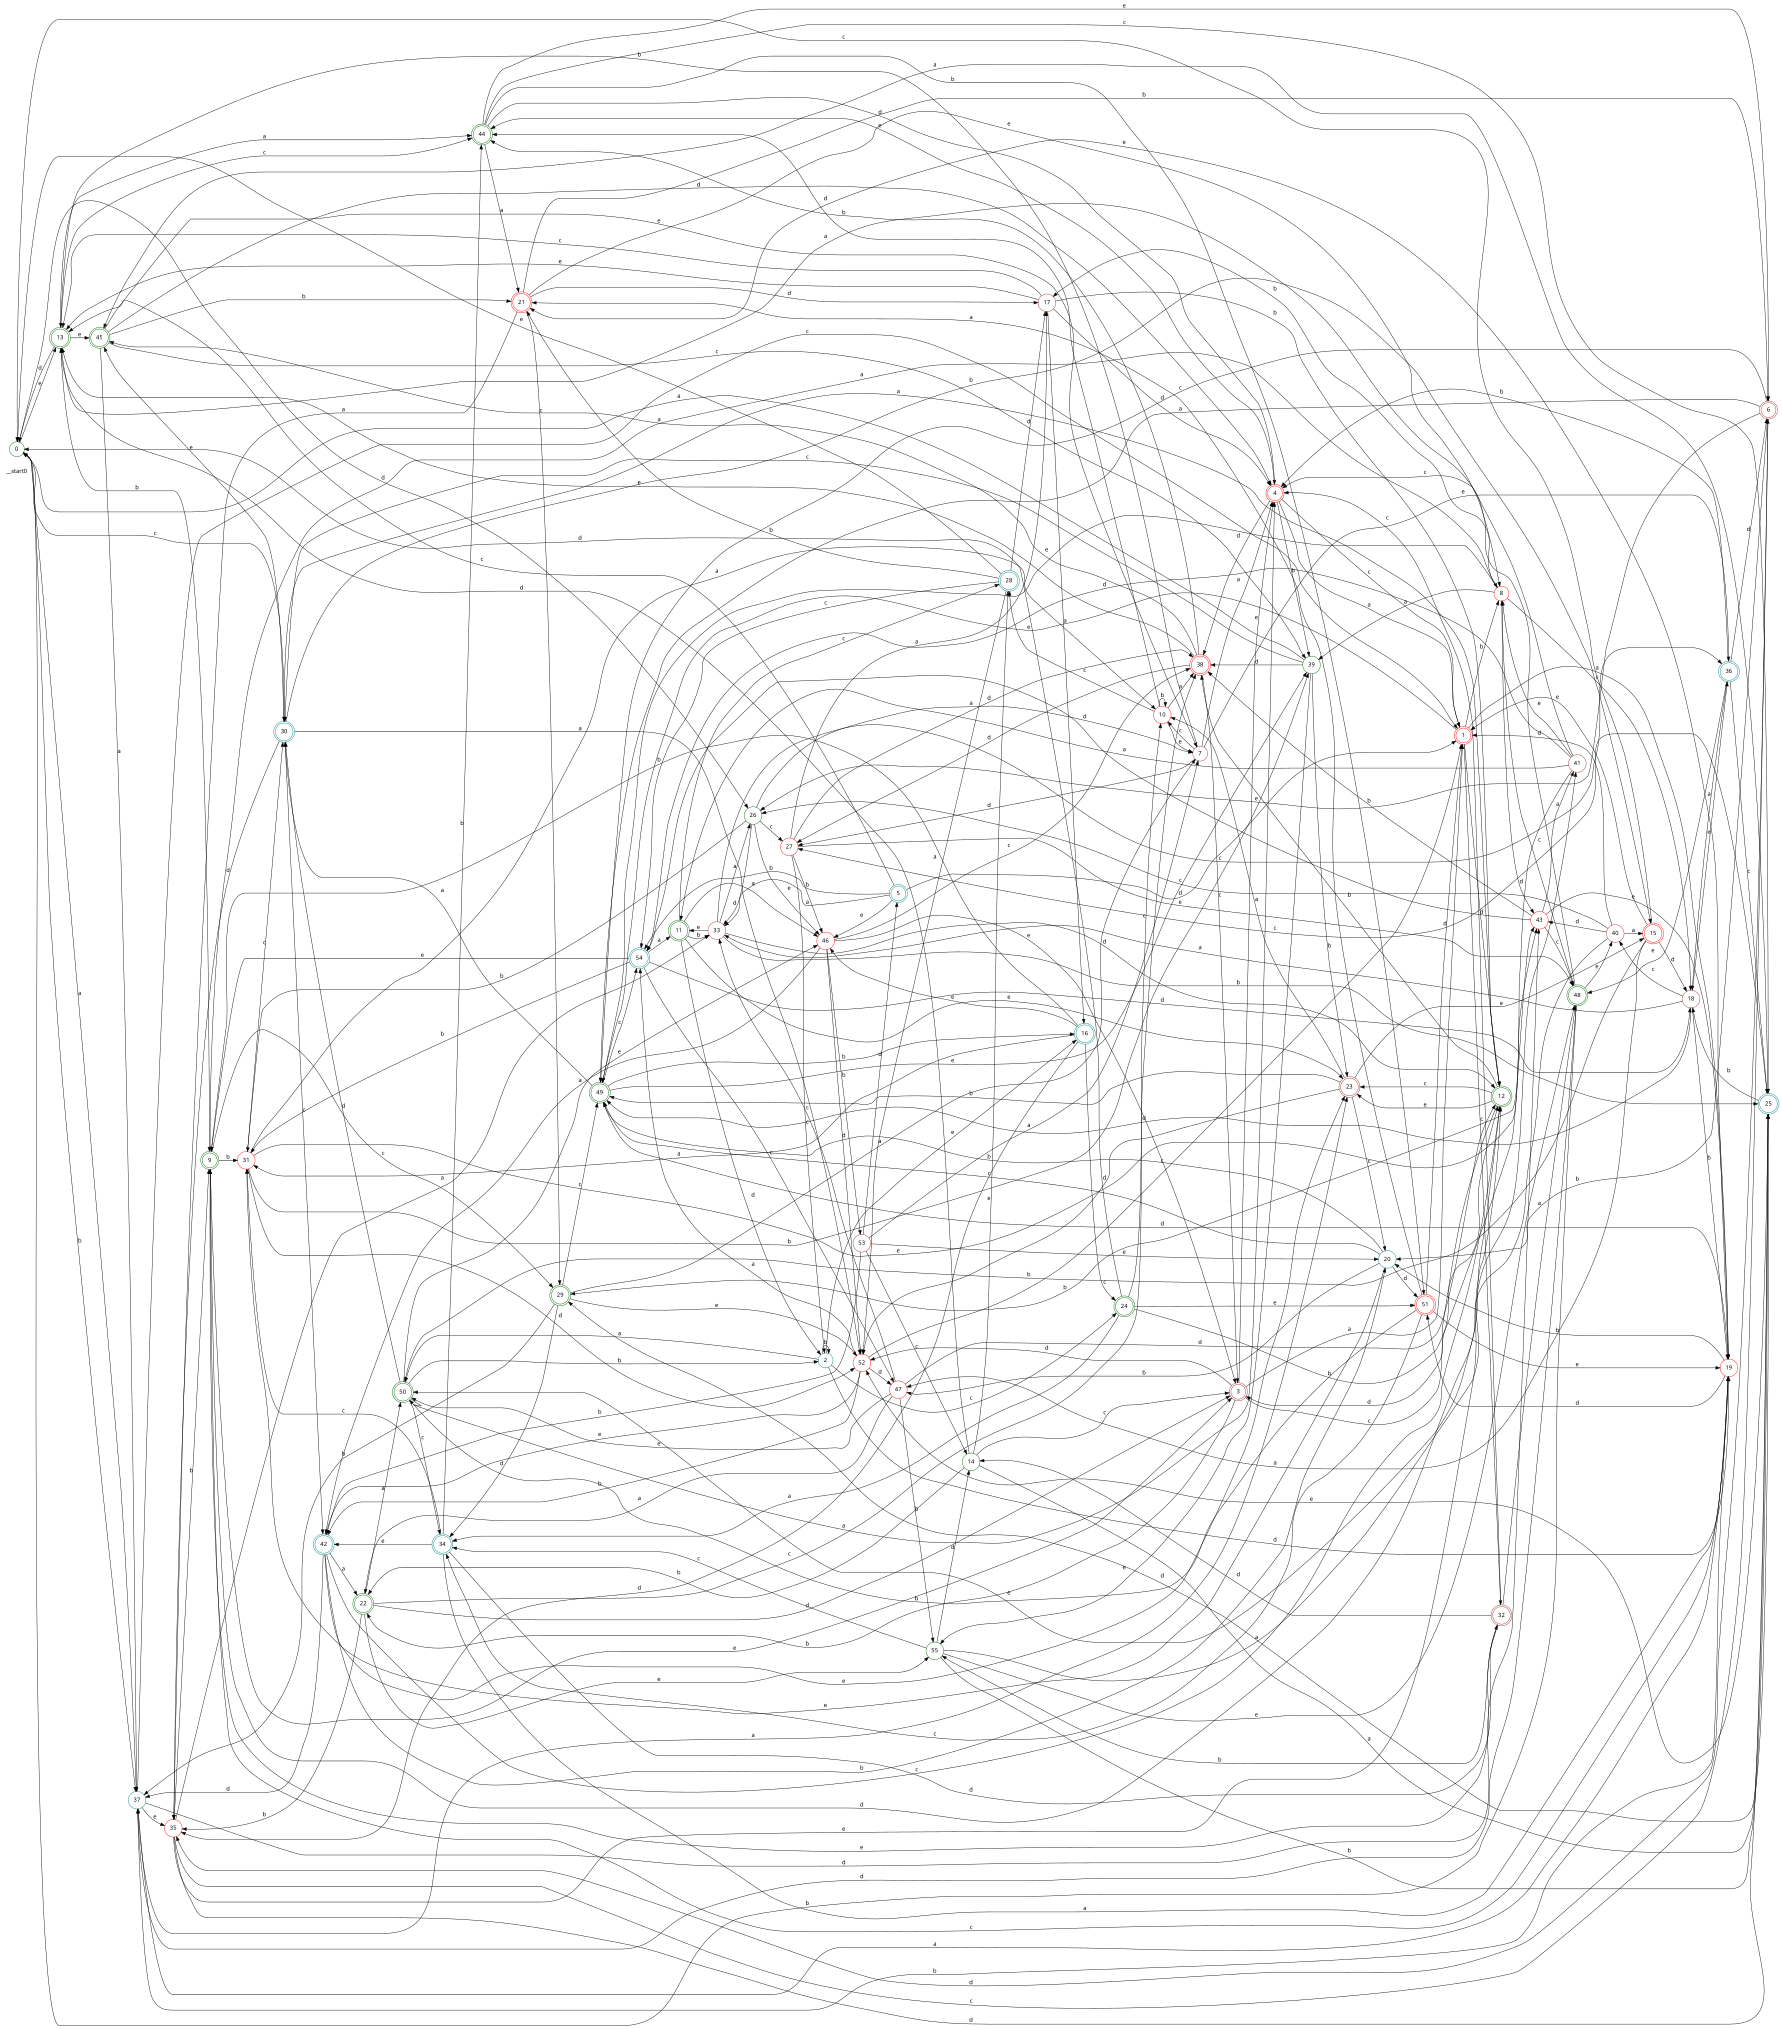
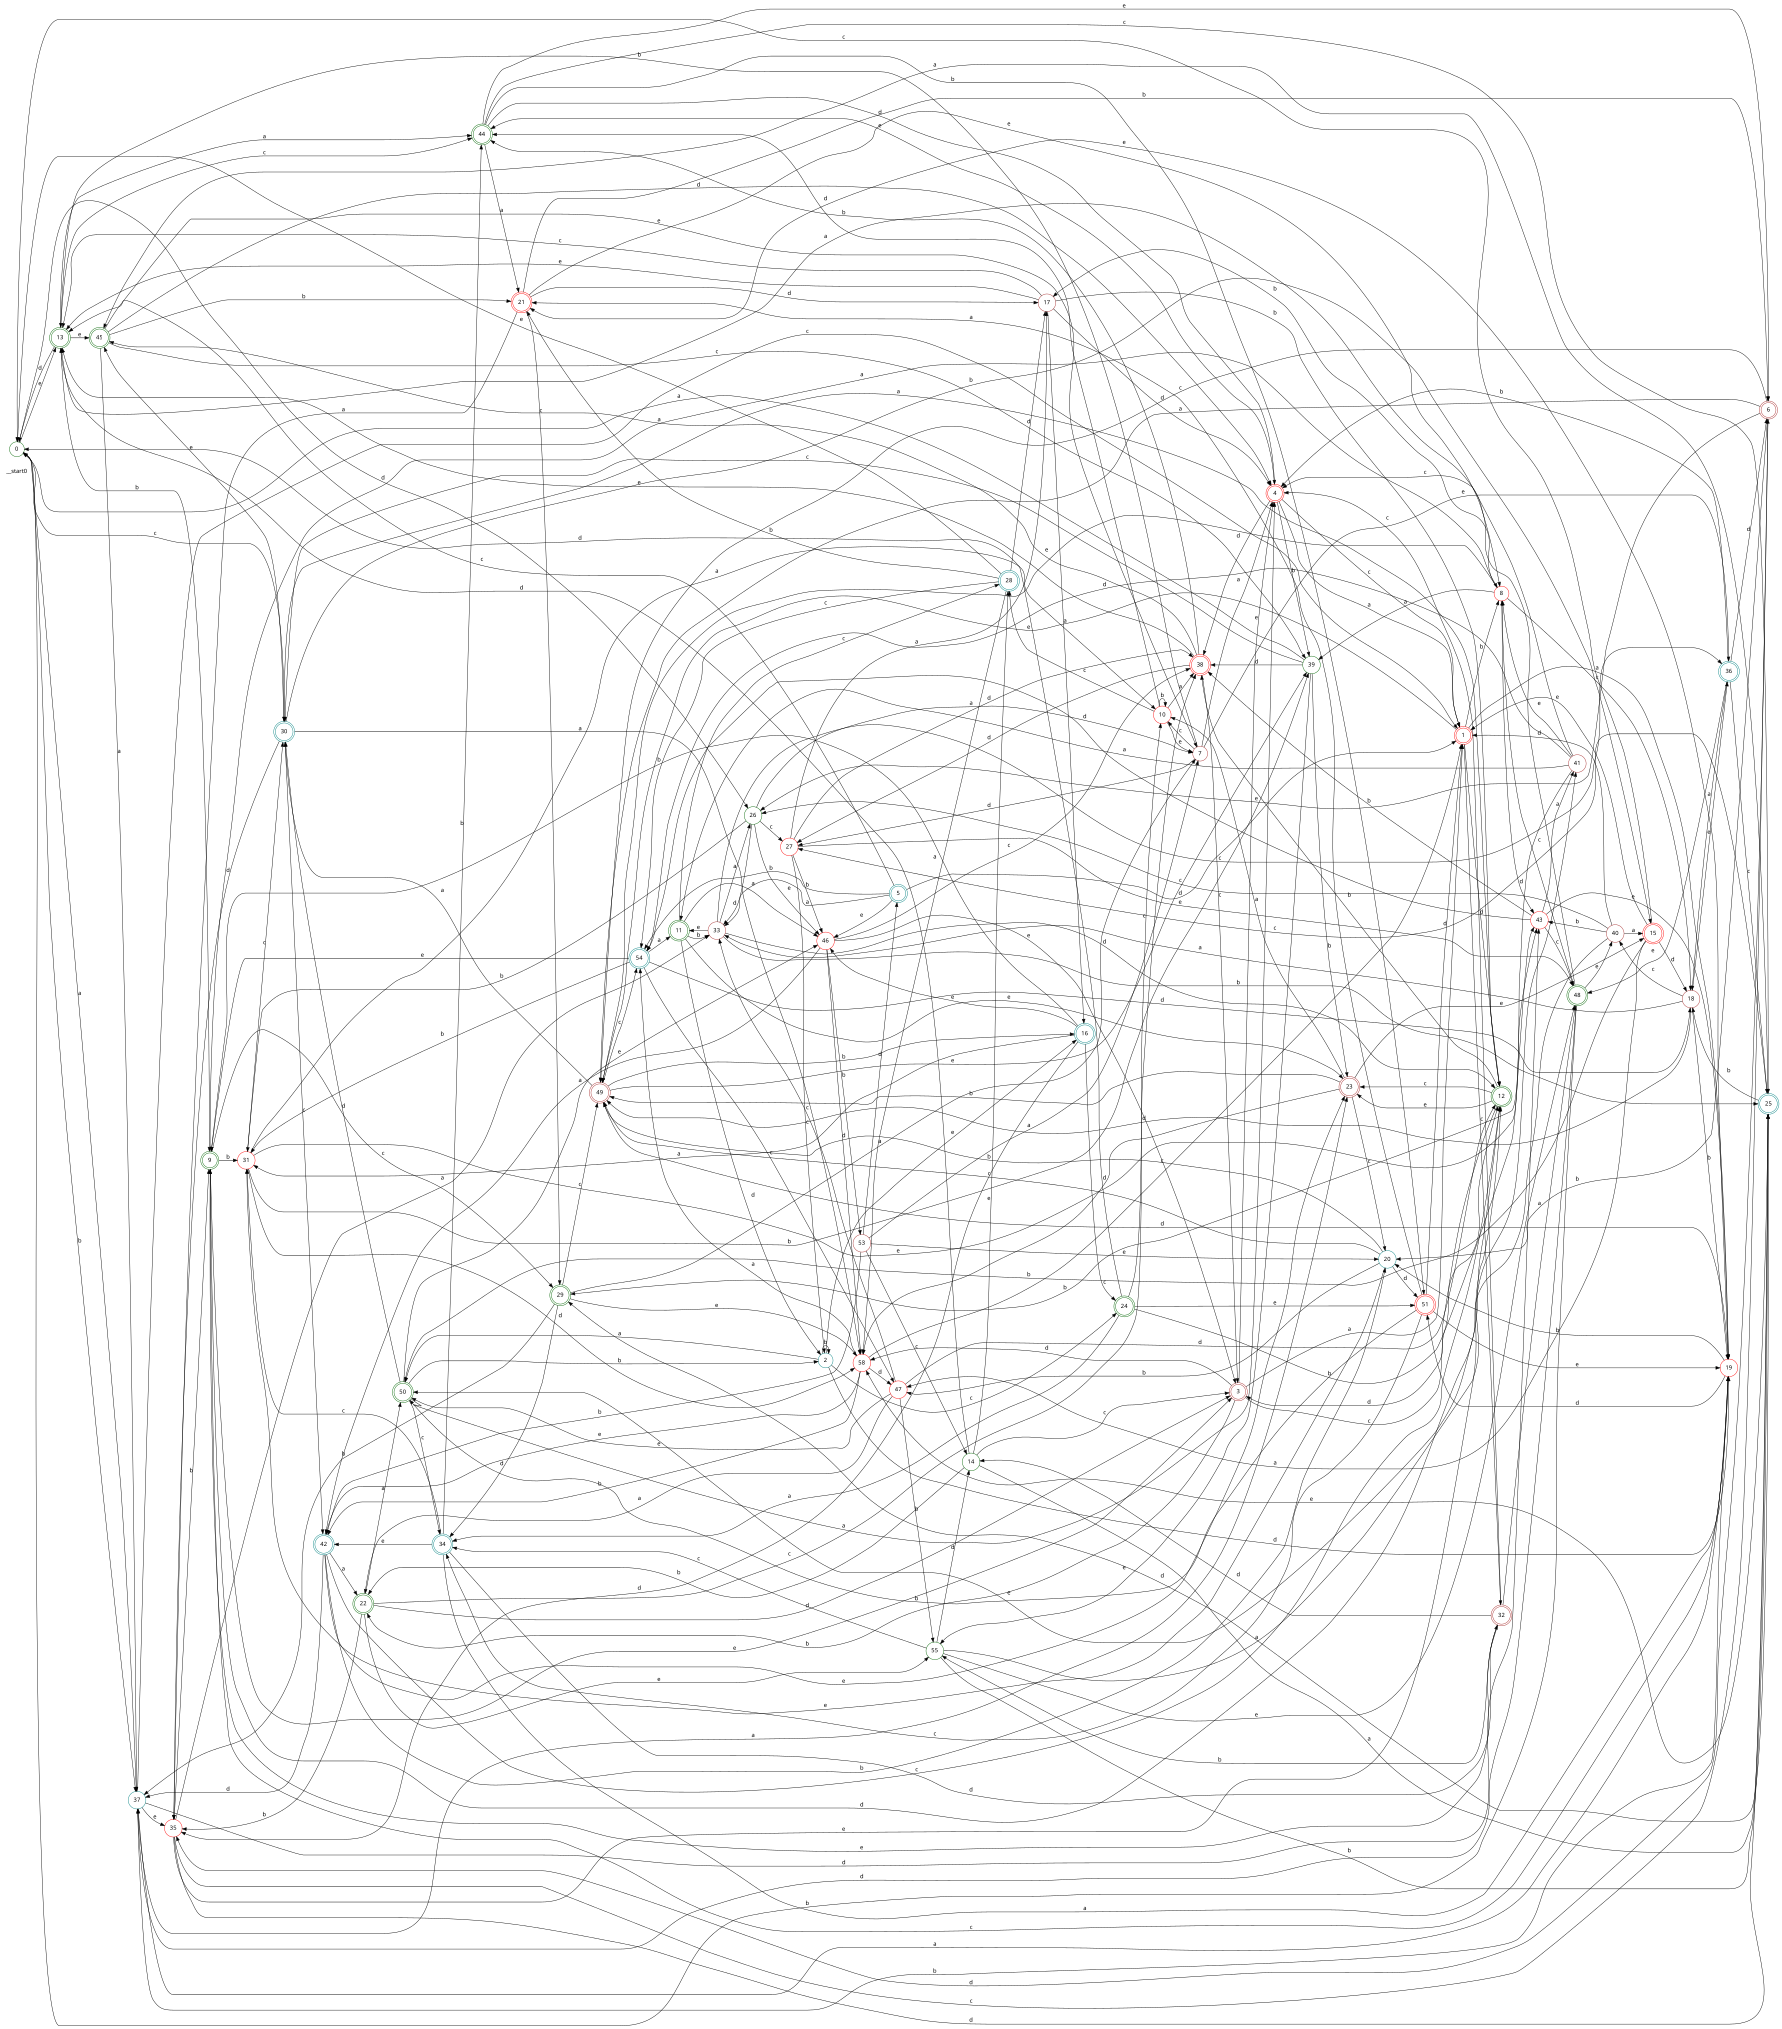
(1577, 922) -> (1577, 922)
(600, 1093) -> (600, 1093)
(862, 1363) -> (862, 1363)
